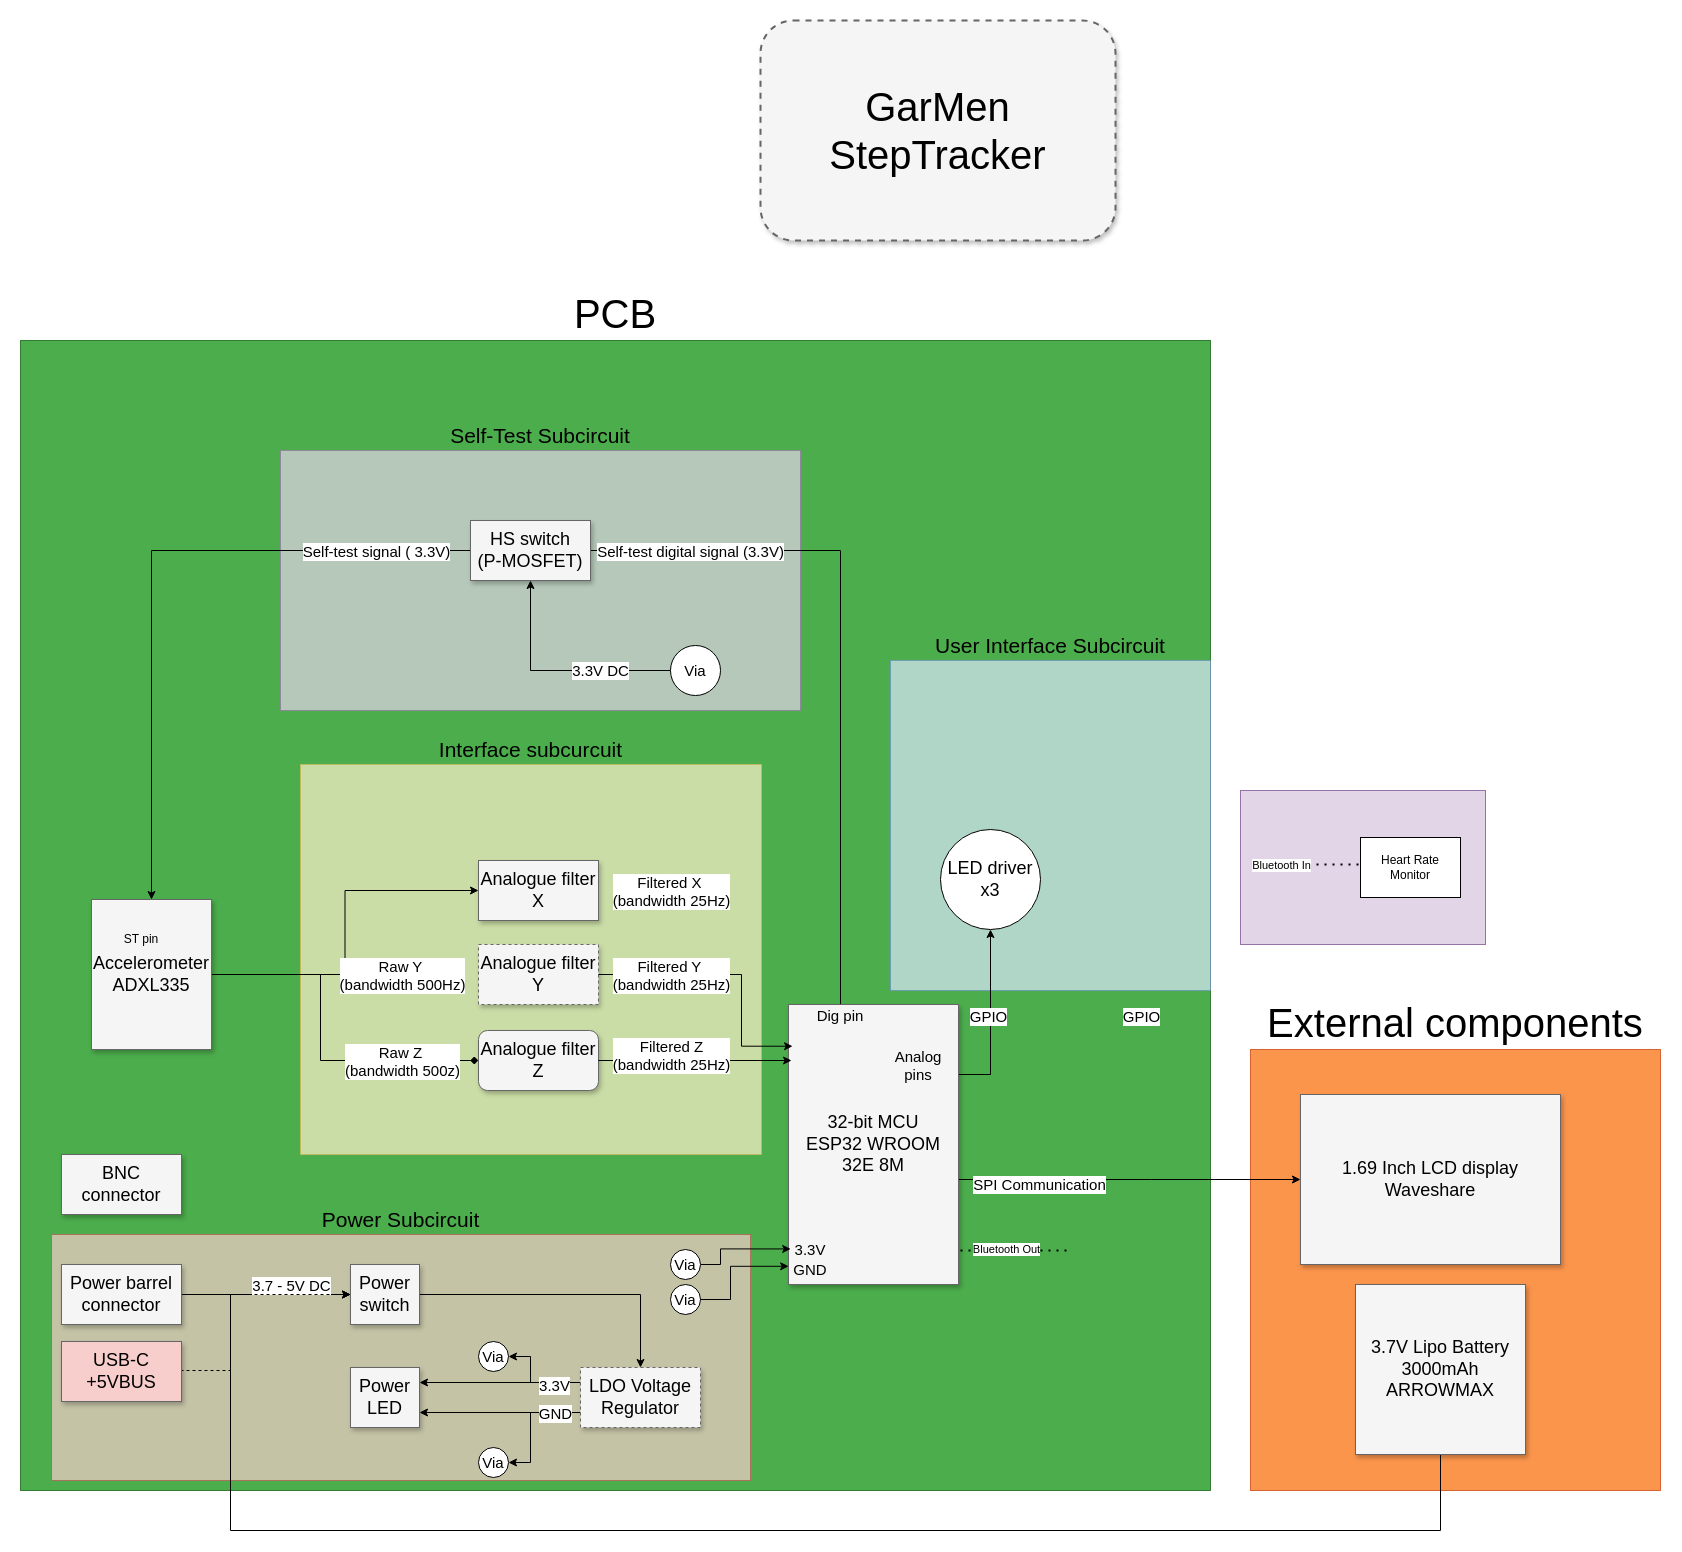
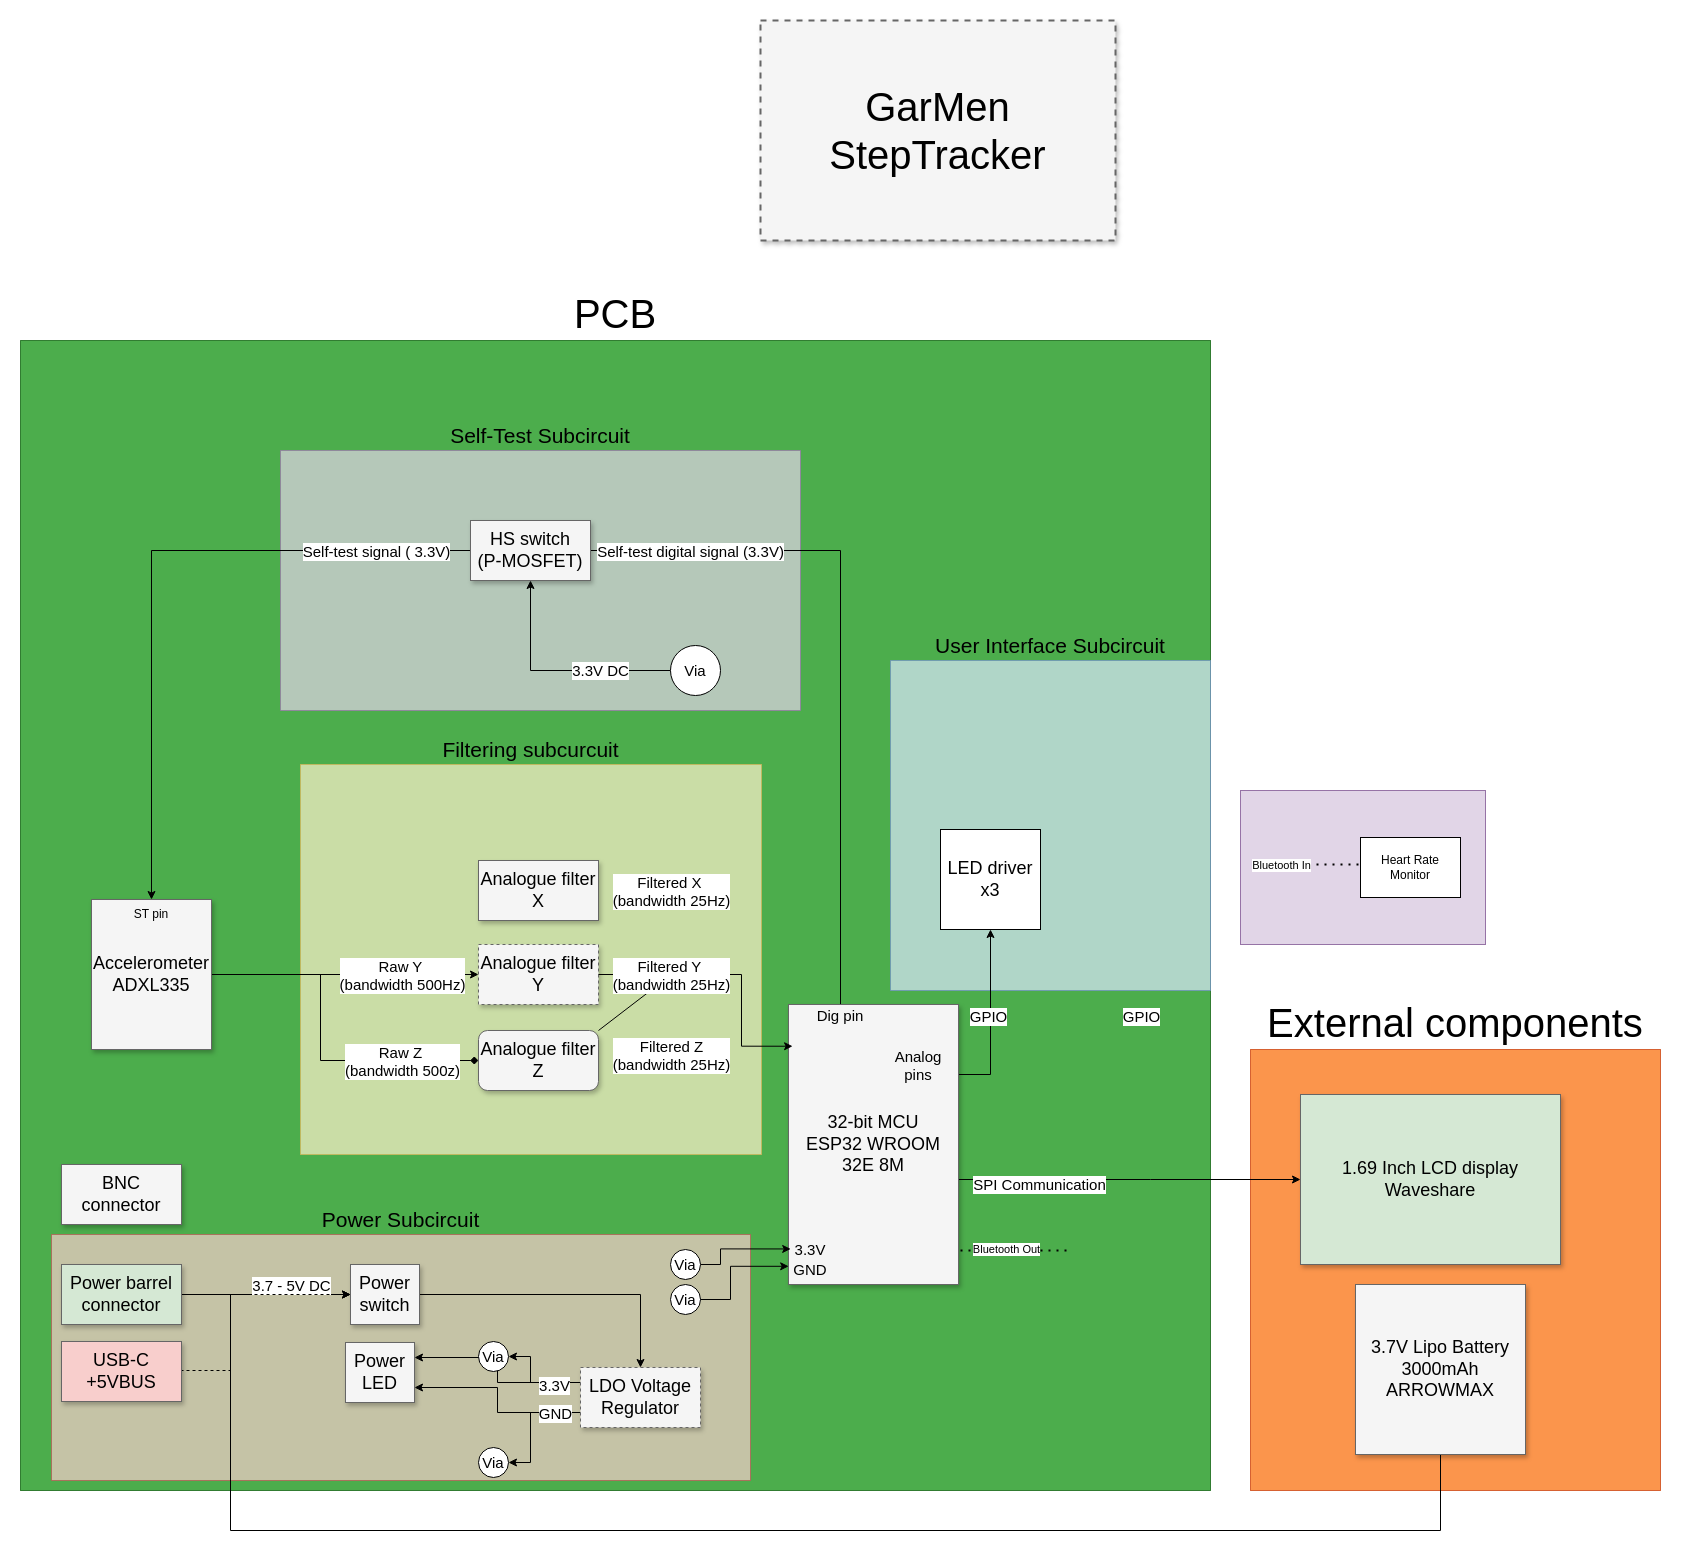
(938, 131) -> (938, 131)
(531, 754) -> (531, 754)
(991, 880) -> (991, 880)
(374, 891) -> (467, 975)
(142, 940) -> (152, 915)
(756, 1061) -> (622, 1012)
(1431, 1180) -> (1431, 1180)
(122, 1185) -> (122, 1195)
(122, 1295) -> (122, 1295)
(385, 1398) -> (380, 1373)
